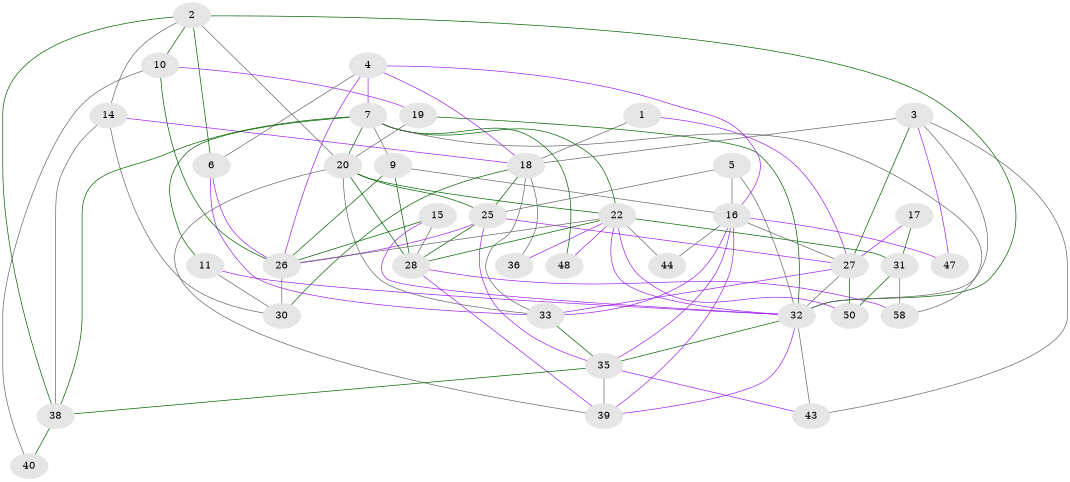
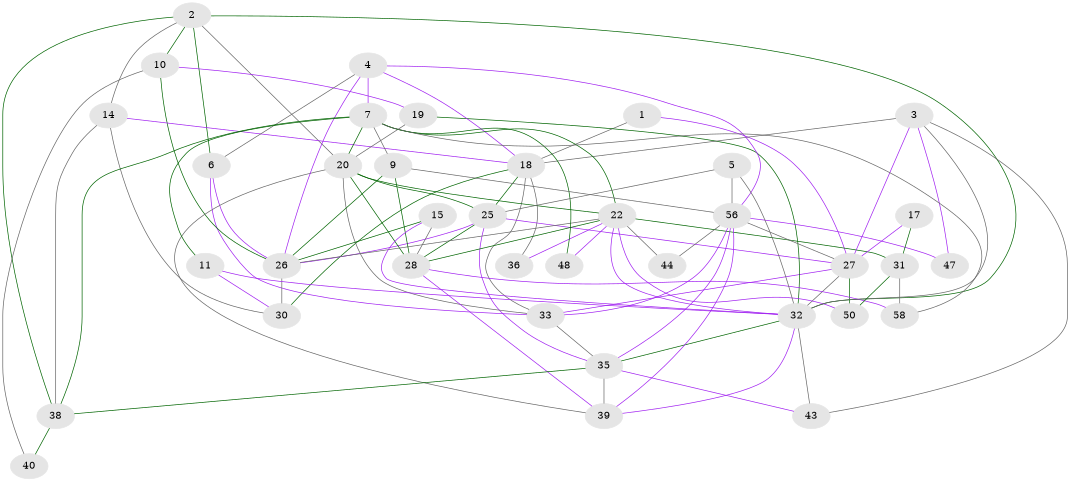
(882, 191) -> (882, 191)
(732, 216) -> (732, 216)
(244, 291) -> (244, 291)
(575, 341) -> (575, 341)
